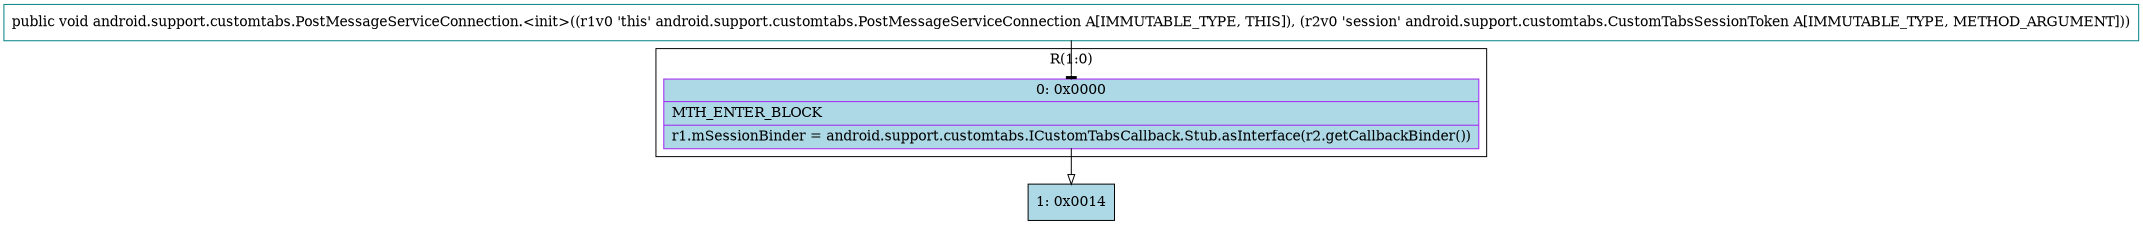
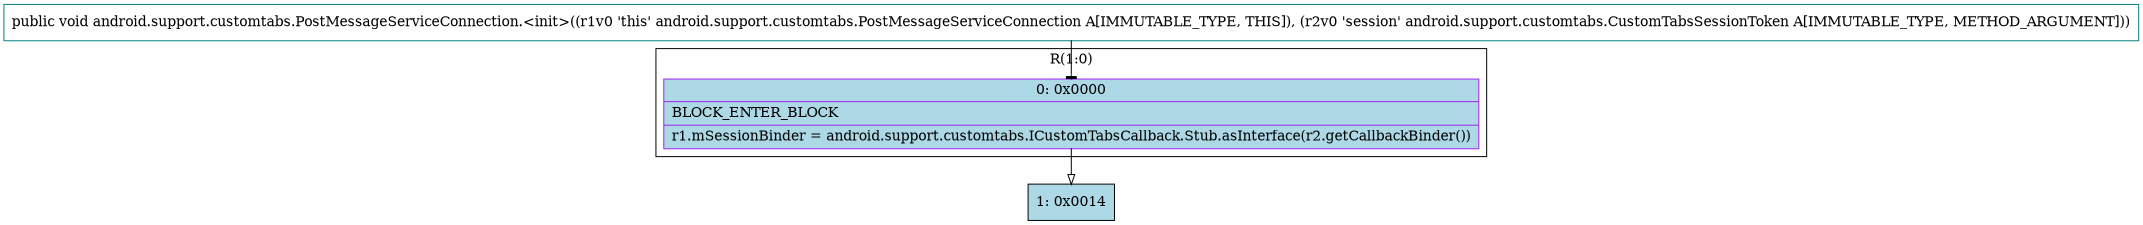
(747, 113) -> (755, 113)
